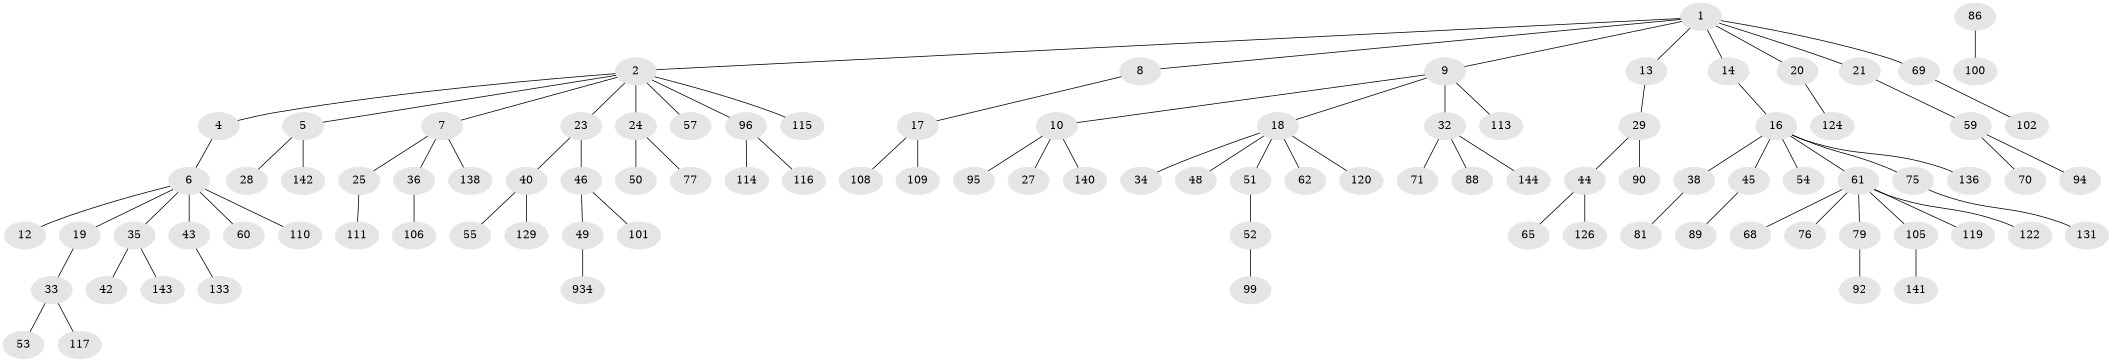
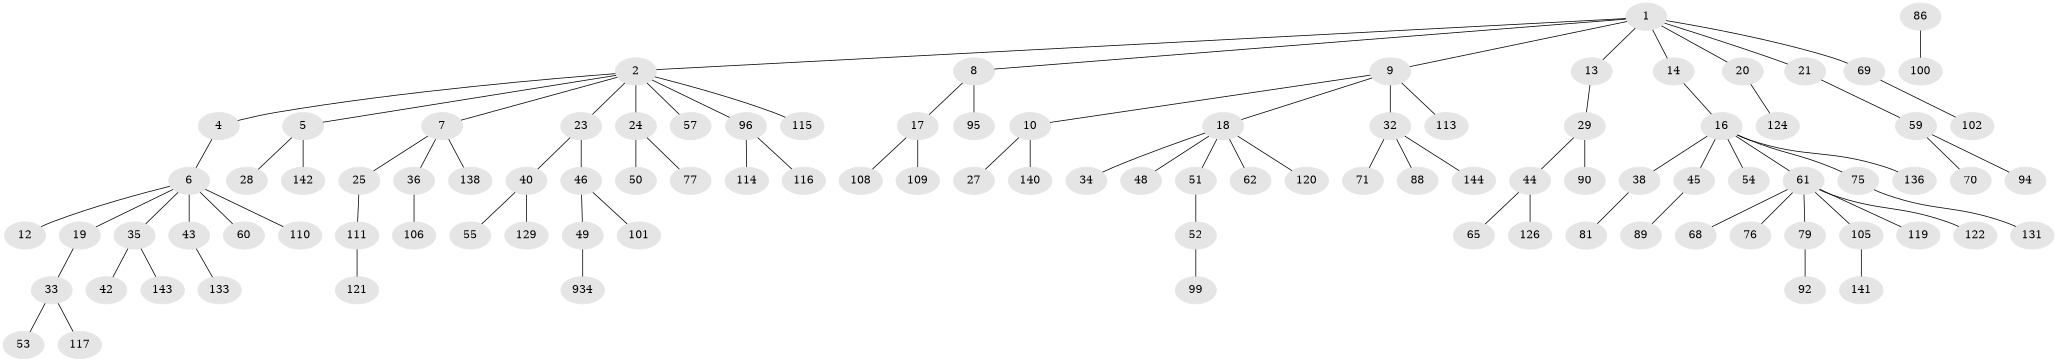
(1015, 154) -> (974, 99)
none -> (357, 290)
